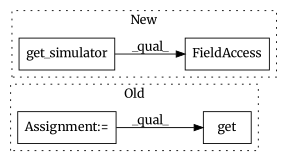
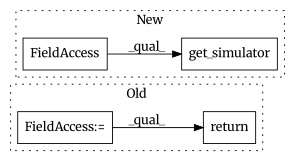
(145, 54) -> (140, 54)
(67, 128) -> (65, 128)
(227, 128) -> (230, 128)
